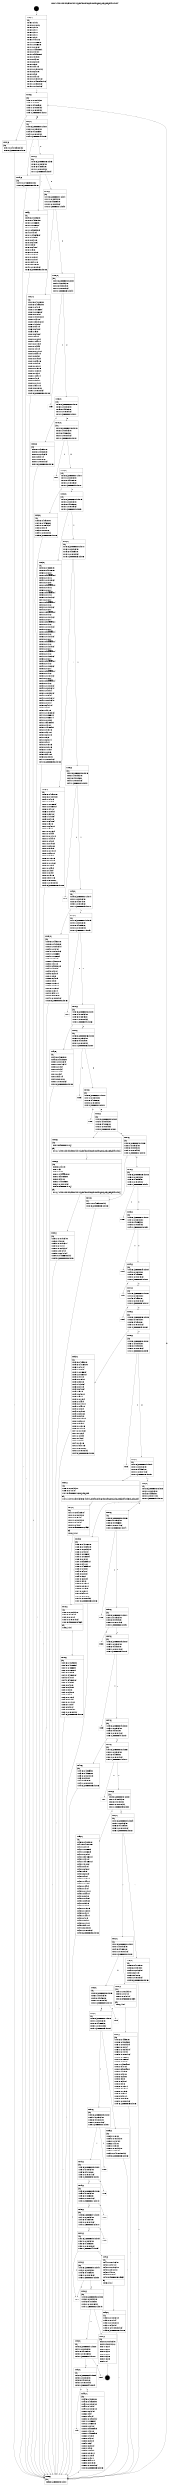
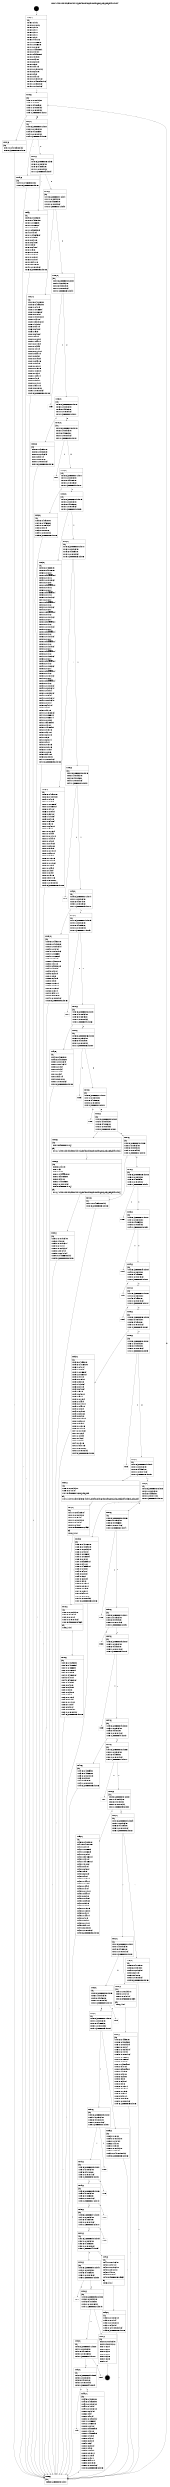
(73, 2273) -> (89, 2255)
